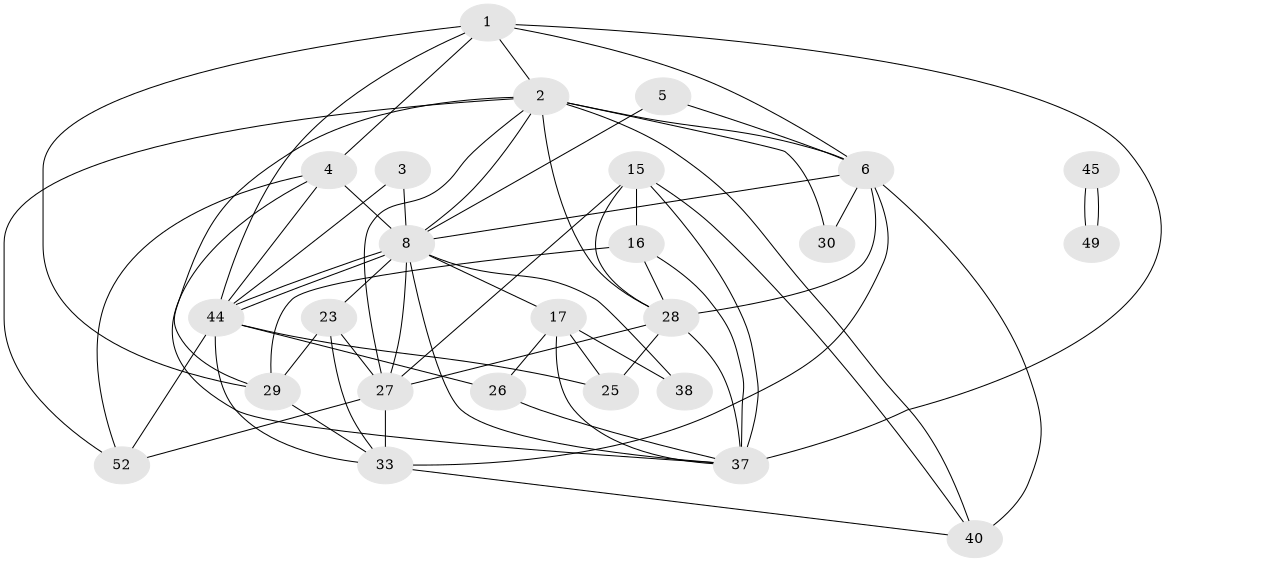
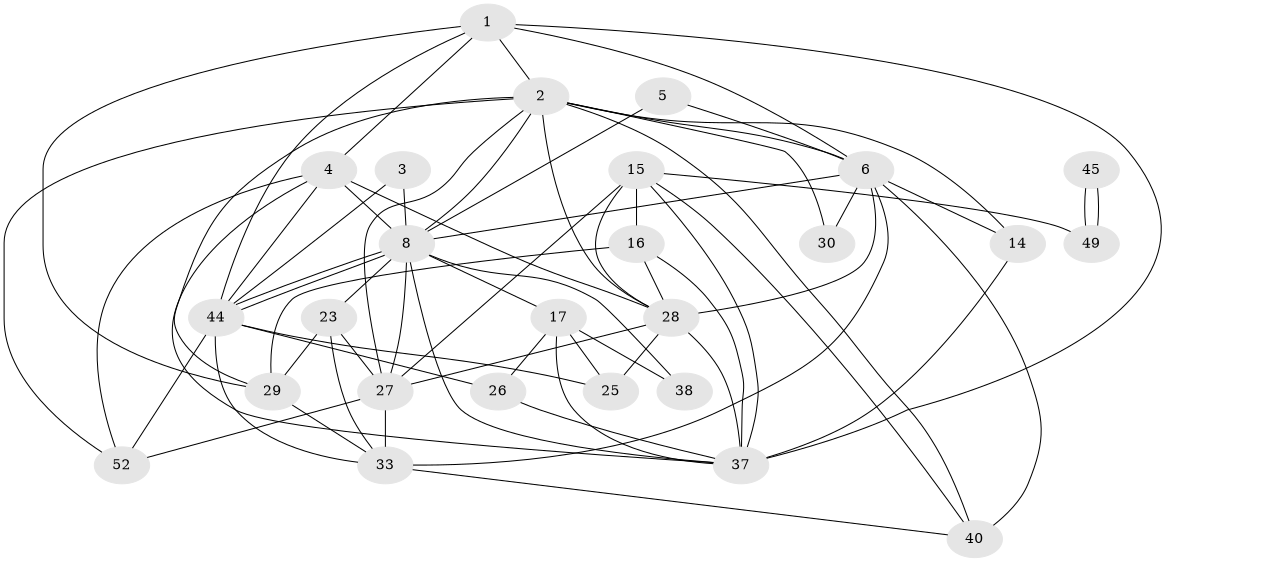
none -> (838, 191)
none -> (1018, 244)
none -> (497, 250)
